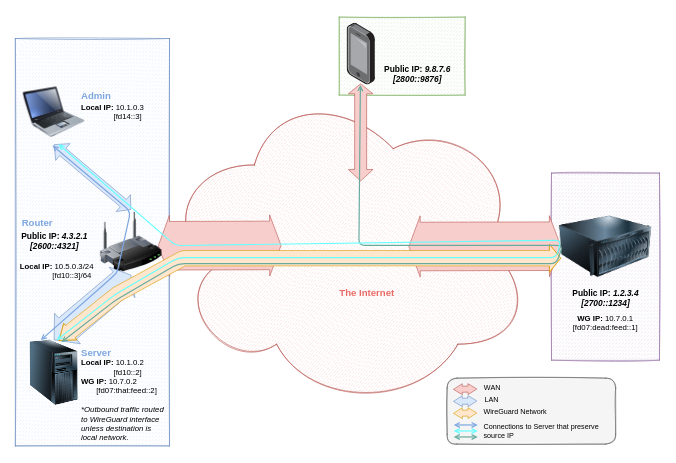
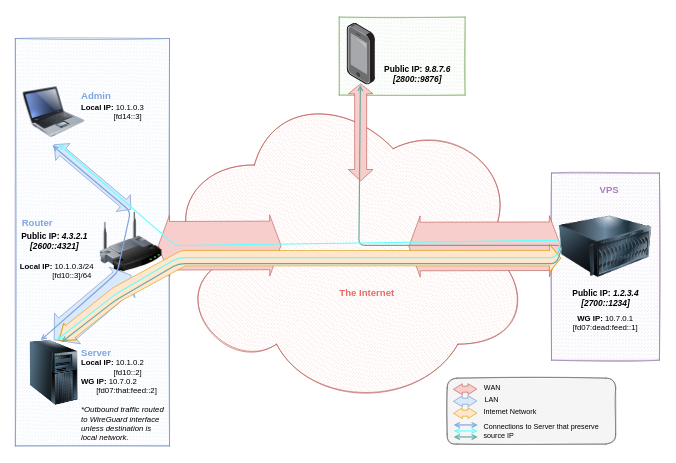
none -> (609, 189)
(59, 271) -> (59, 271)
(516, 413) -> (515, 413)
